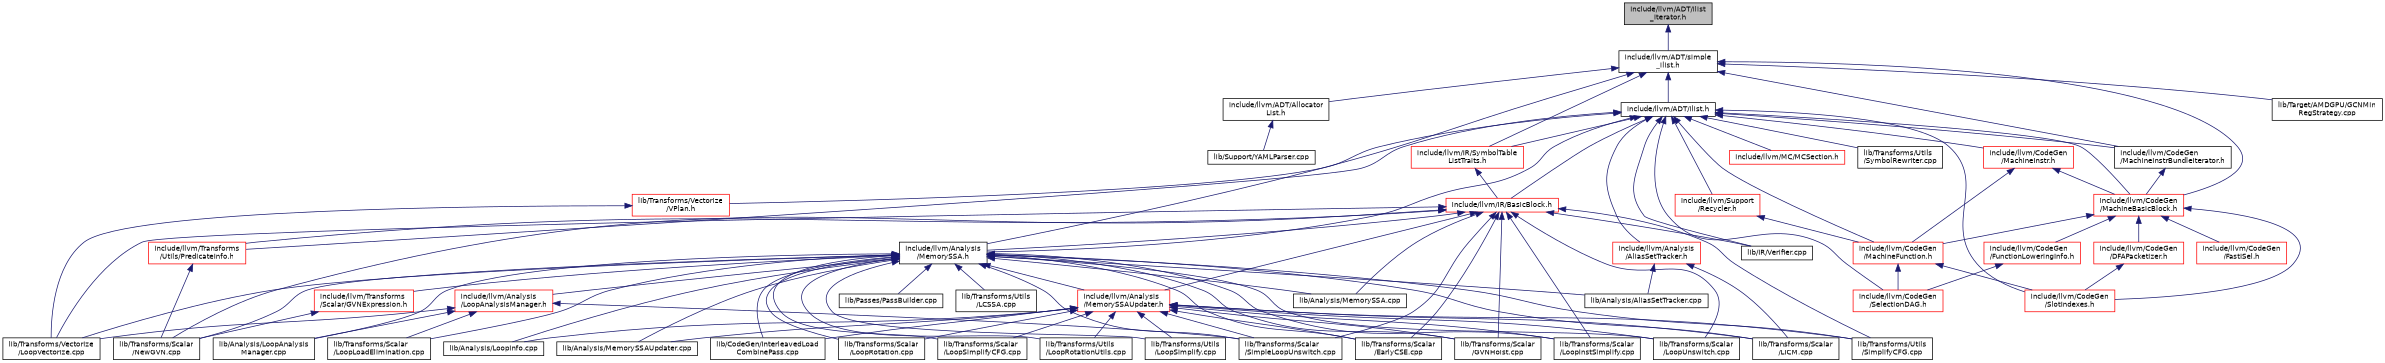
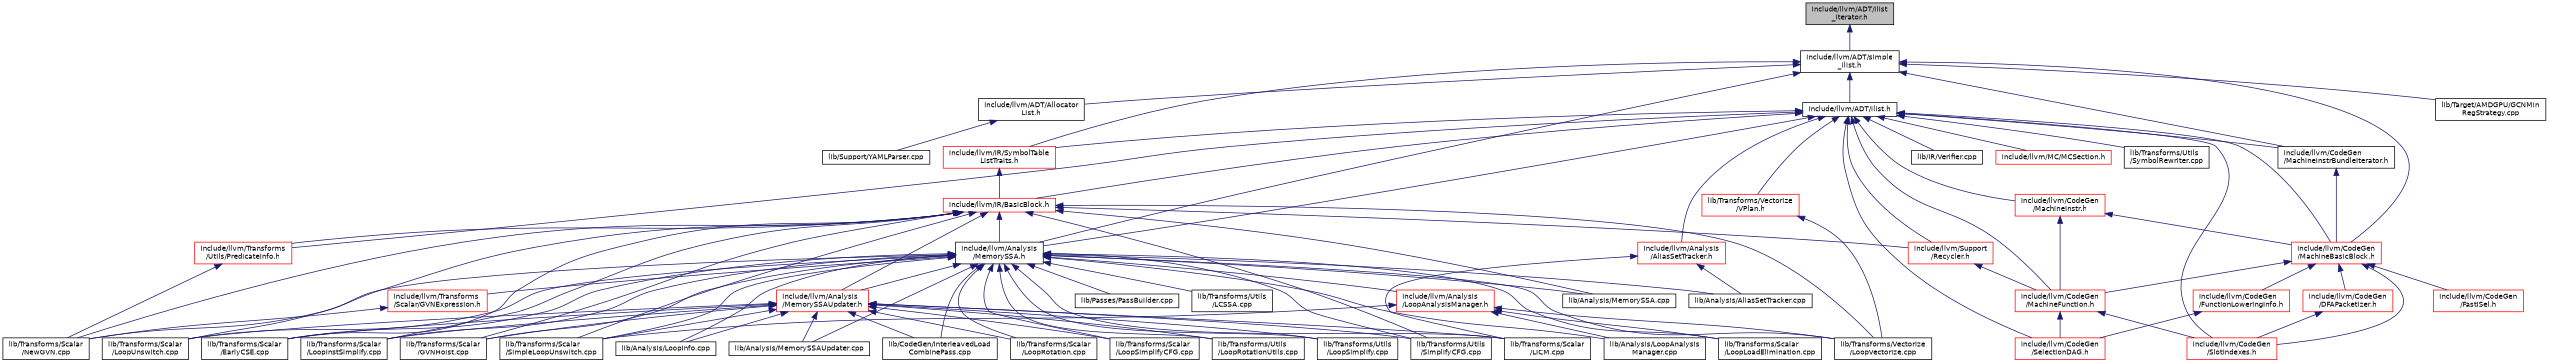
(1647, 228) -> (1486, 223)
